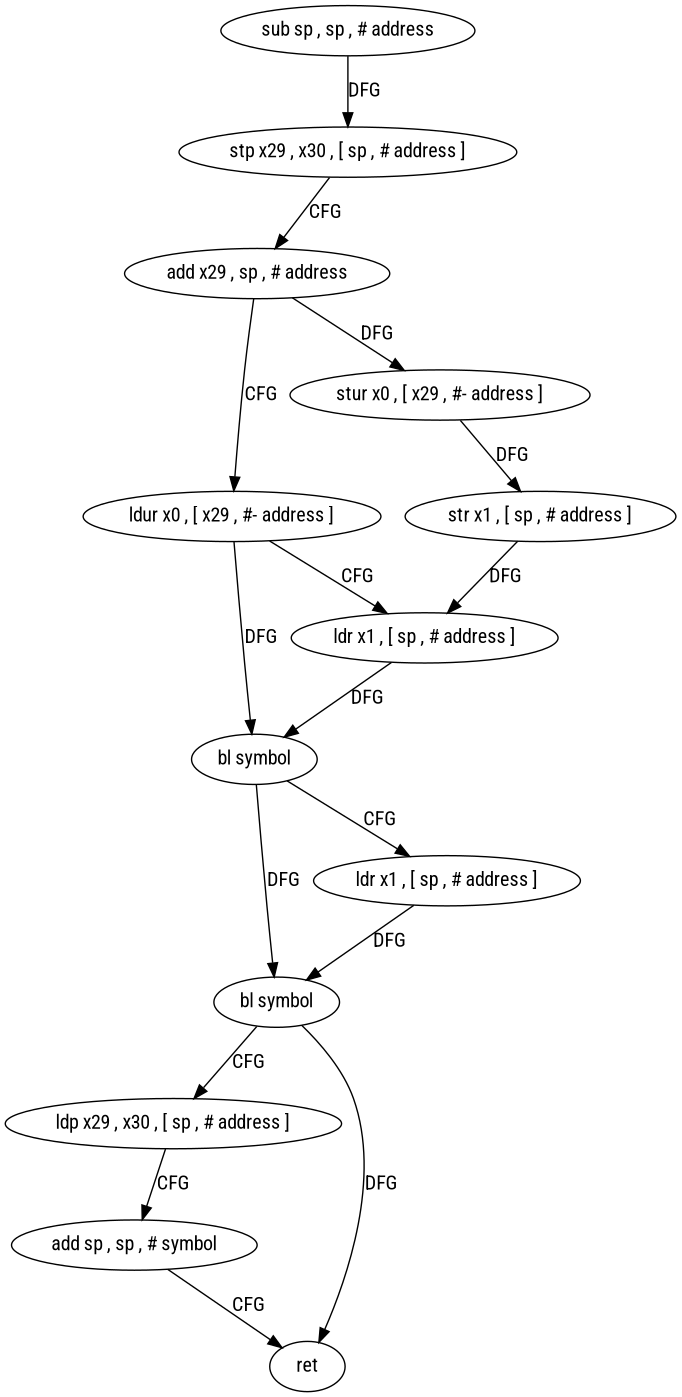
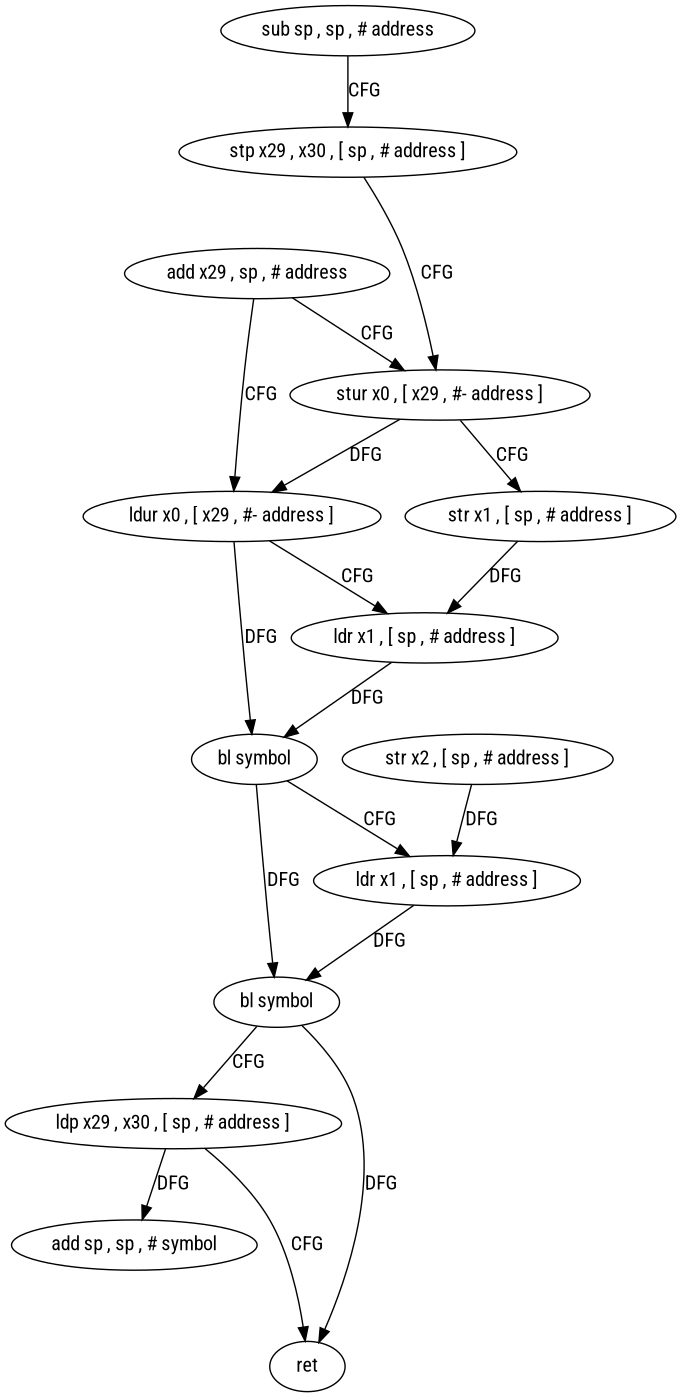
(365, 91) -> (365, 91)
(307, 207) -> (408, 263)
(377, 334) -> (377, 334)
none -> (342, 452)
(513, 456) -> (513, 456)
none -> (478, 759)
(173, 1184) -> (173, 1184)
(219, 1304) -> (273, 1227)
